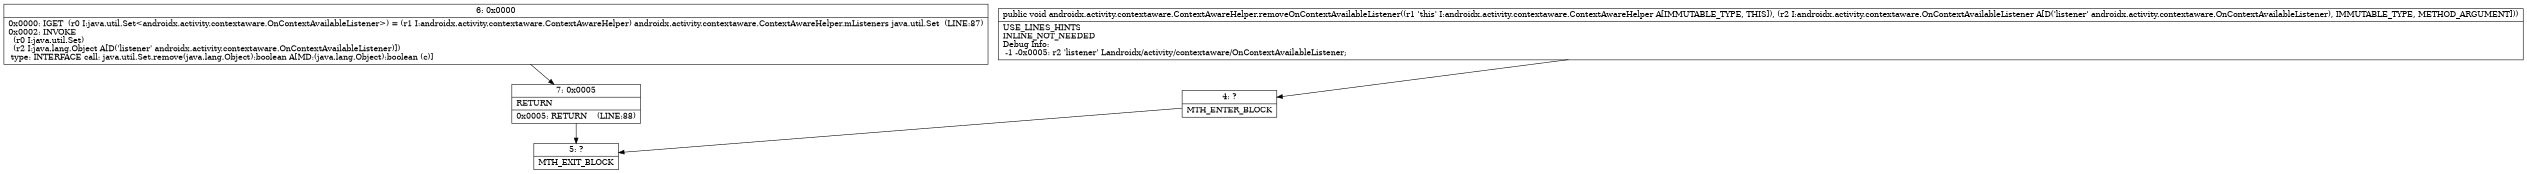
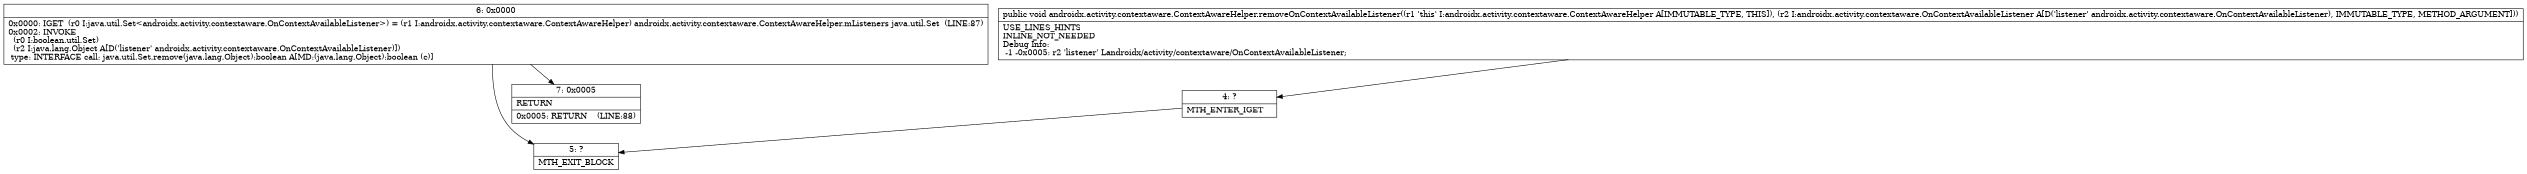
(46, 41) -> (54, 41)
(1229, 110) -> (1225, 110)
(576, 131) -> (499, 109)
